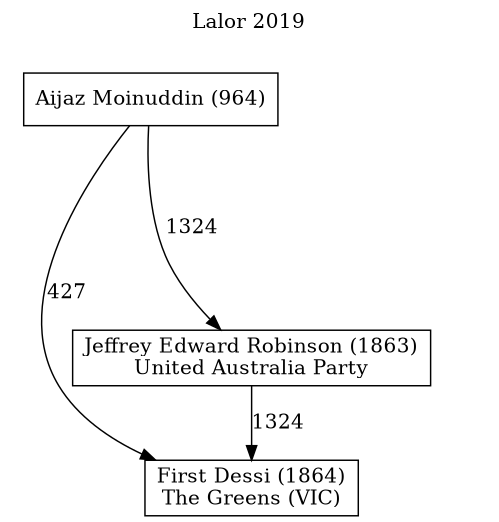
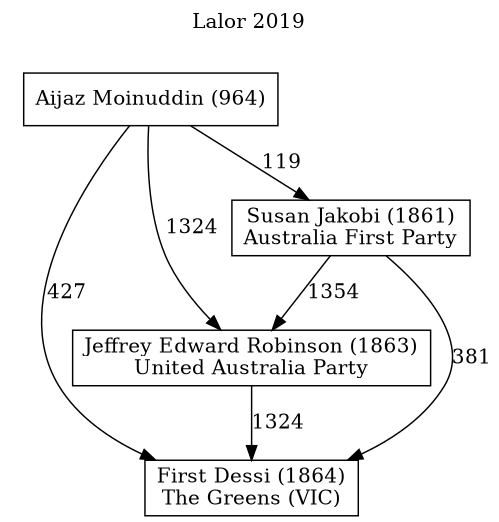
none -> (351, 228)
